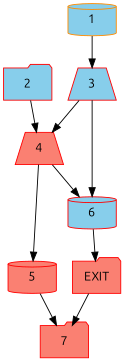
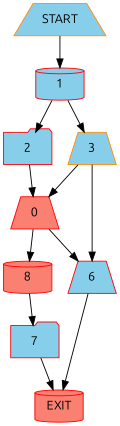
none -> (60, 20)
(92, 20) -> (60, 84)
(92, 84) -> (92, 148)
none -> (46, 112)
(39, 148) -> (35, 213)
(92, 213) -> (92, 277)
(32, 277) -> (28, 277)
(97, 277) -> (59, 406)
(83, 305) -> (45, 370)
(64, 342) -> (35, 342)
